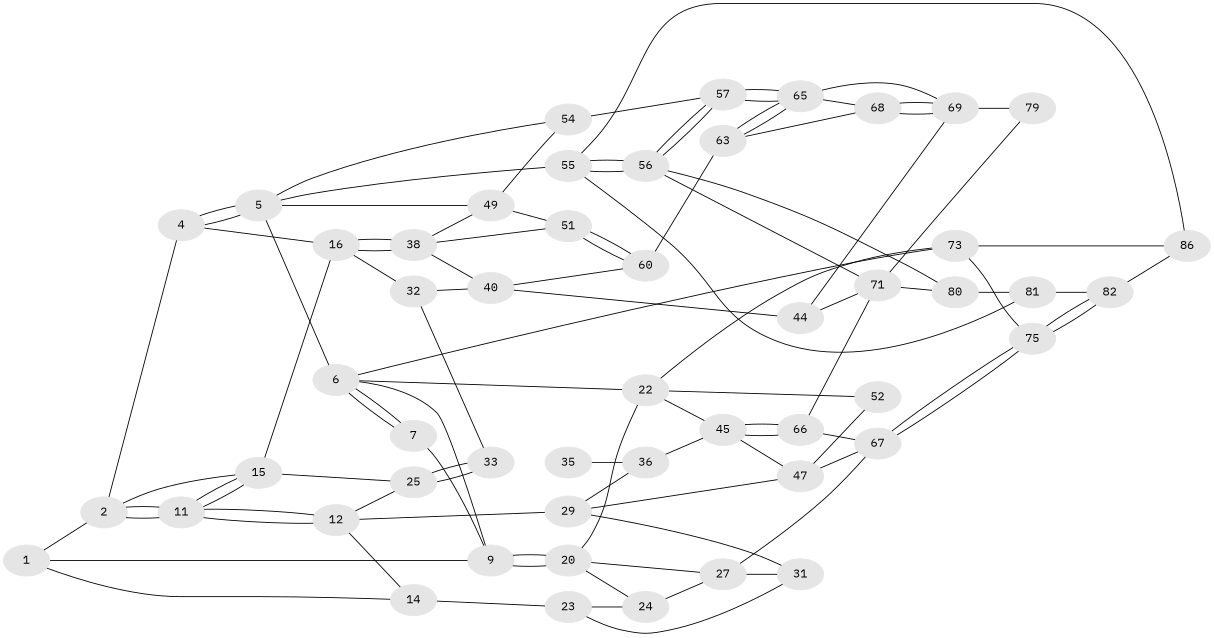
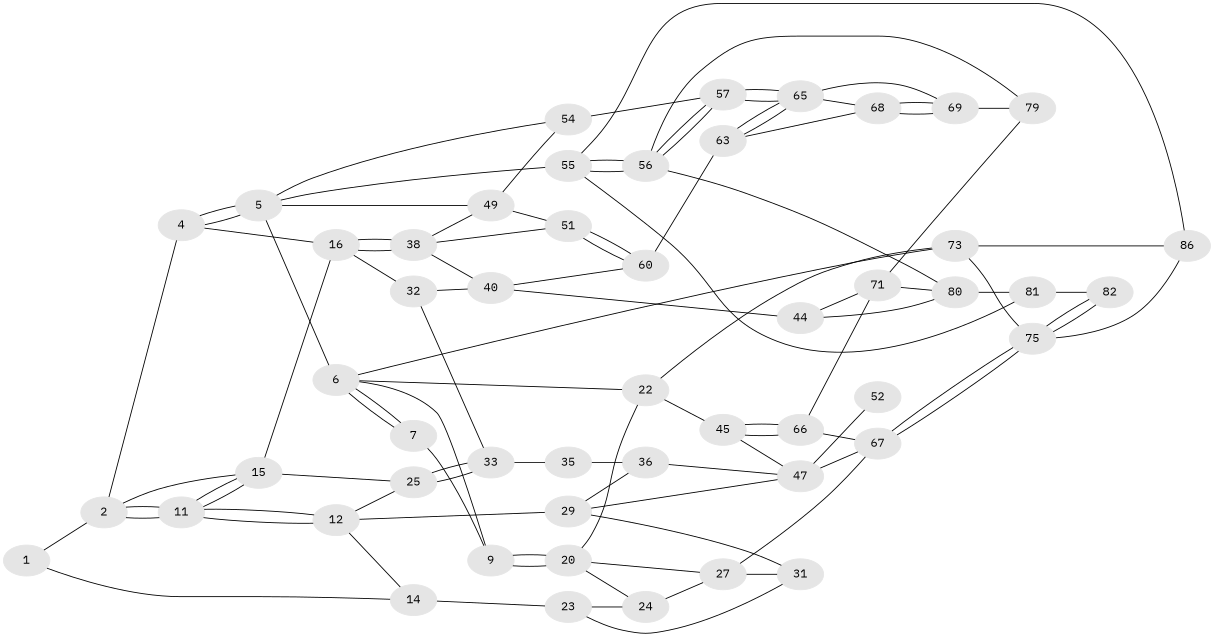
(878, 213) -> (880, 312)
(762, 226) -> (815, 36)
(1149, 269) -> (1129, 318)
(762, 394) -> none
(684, 446) -> (723, 469)
none -> (530, 463)
(259, 561) -> none
